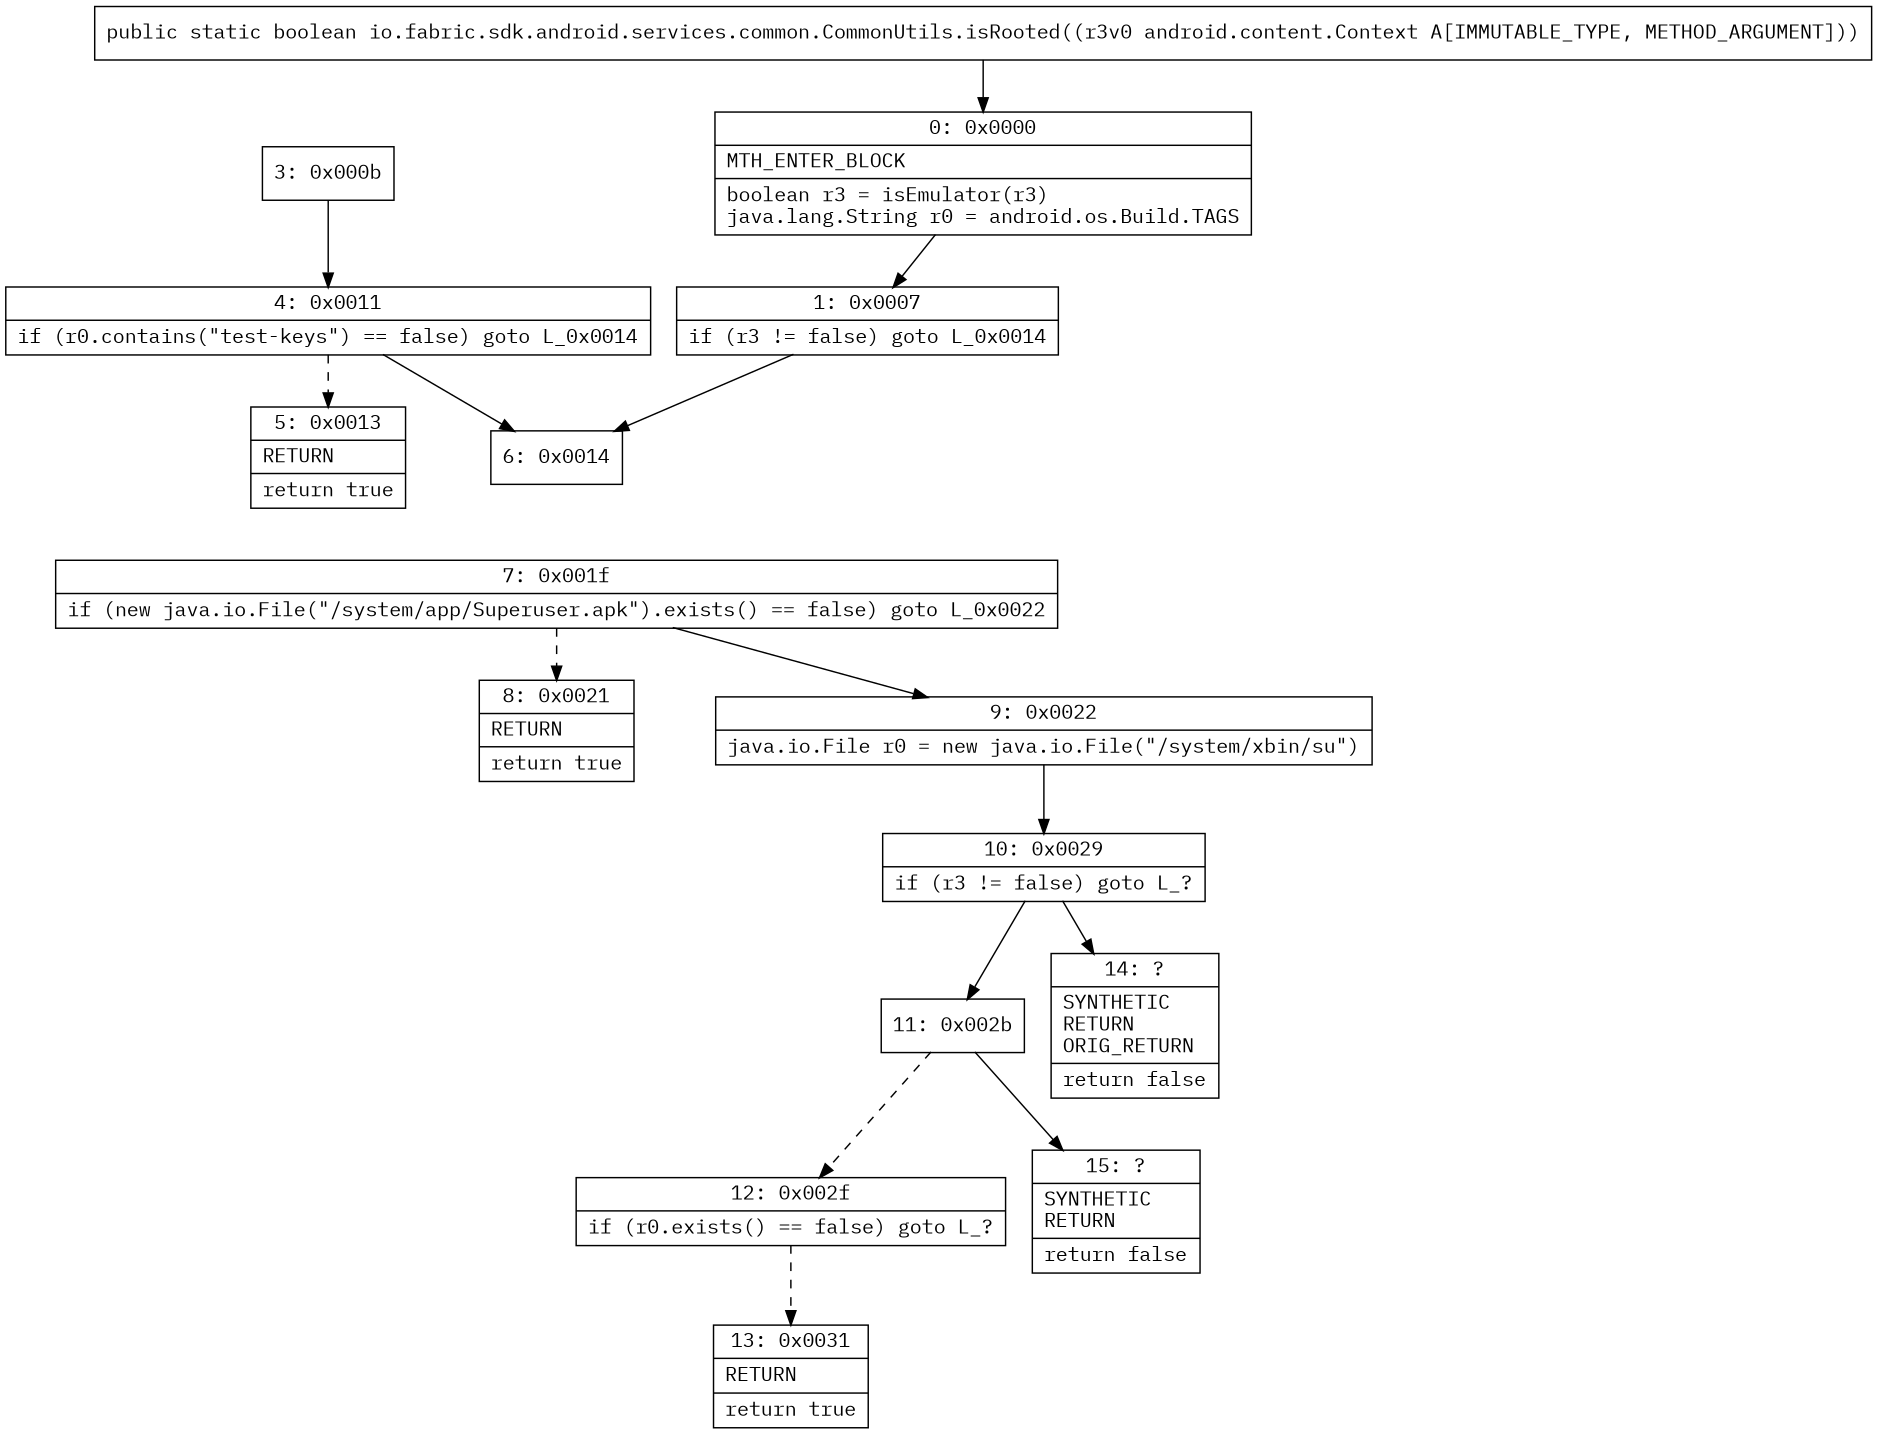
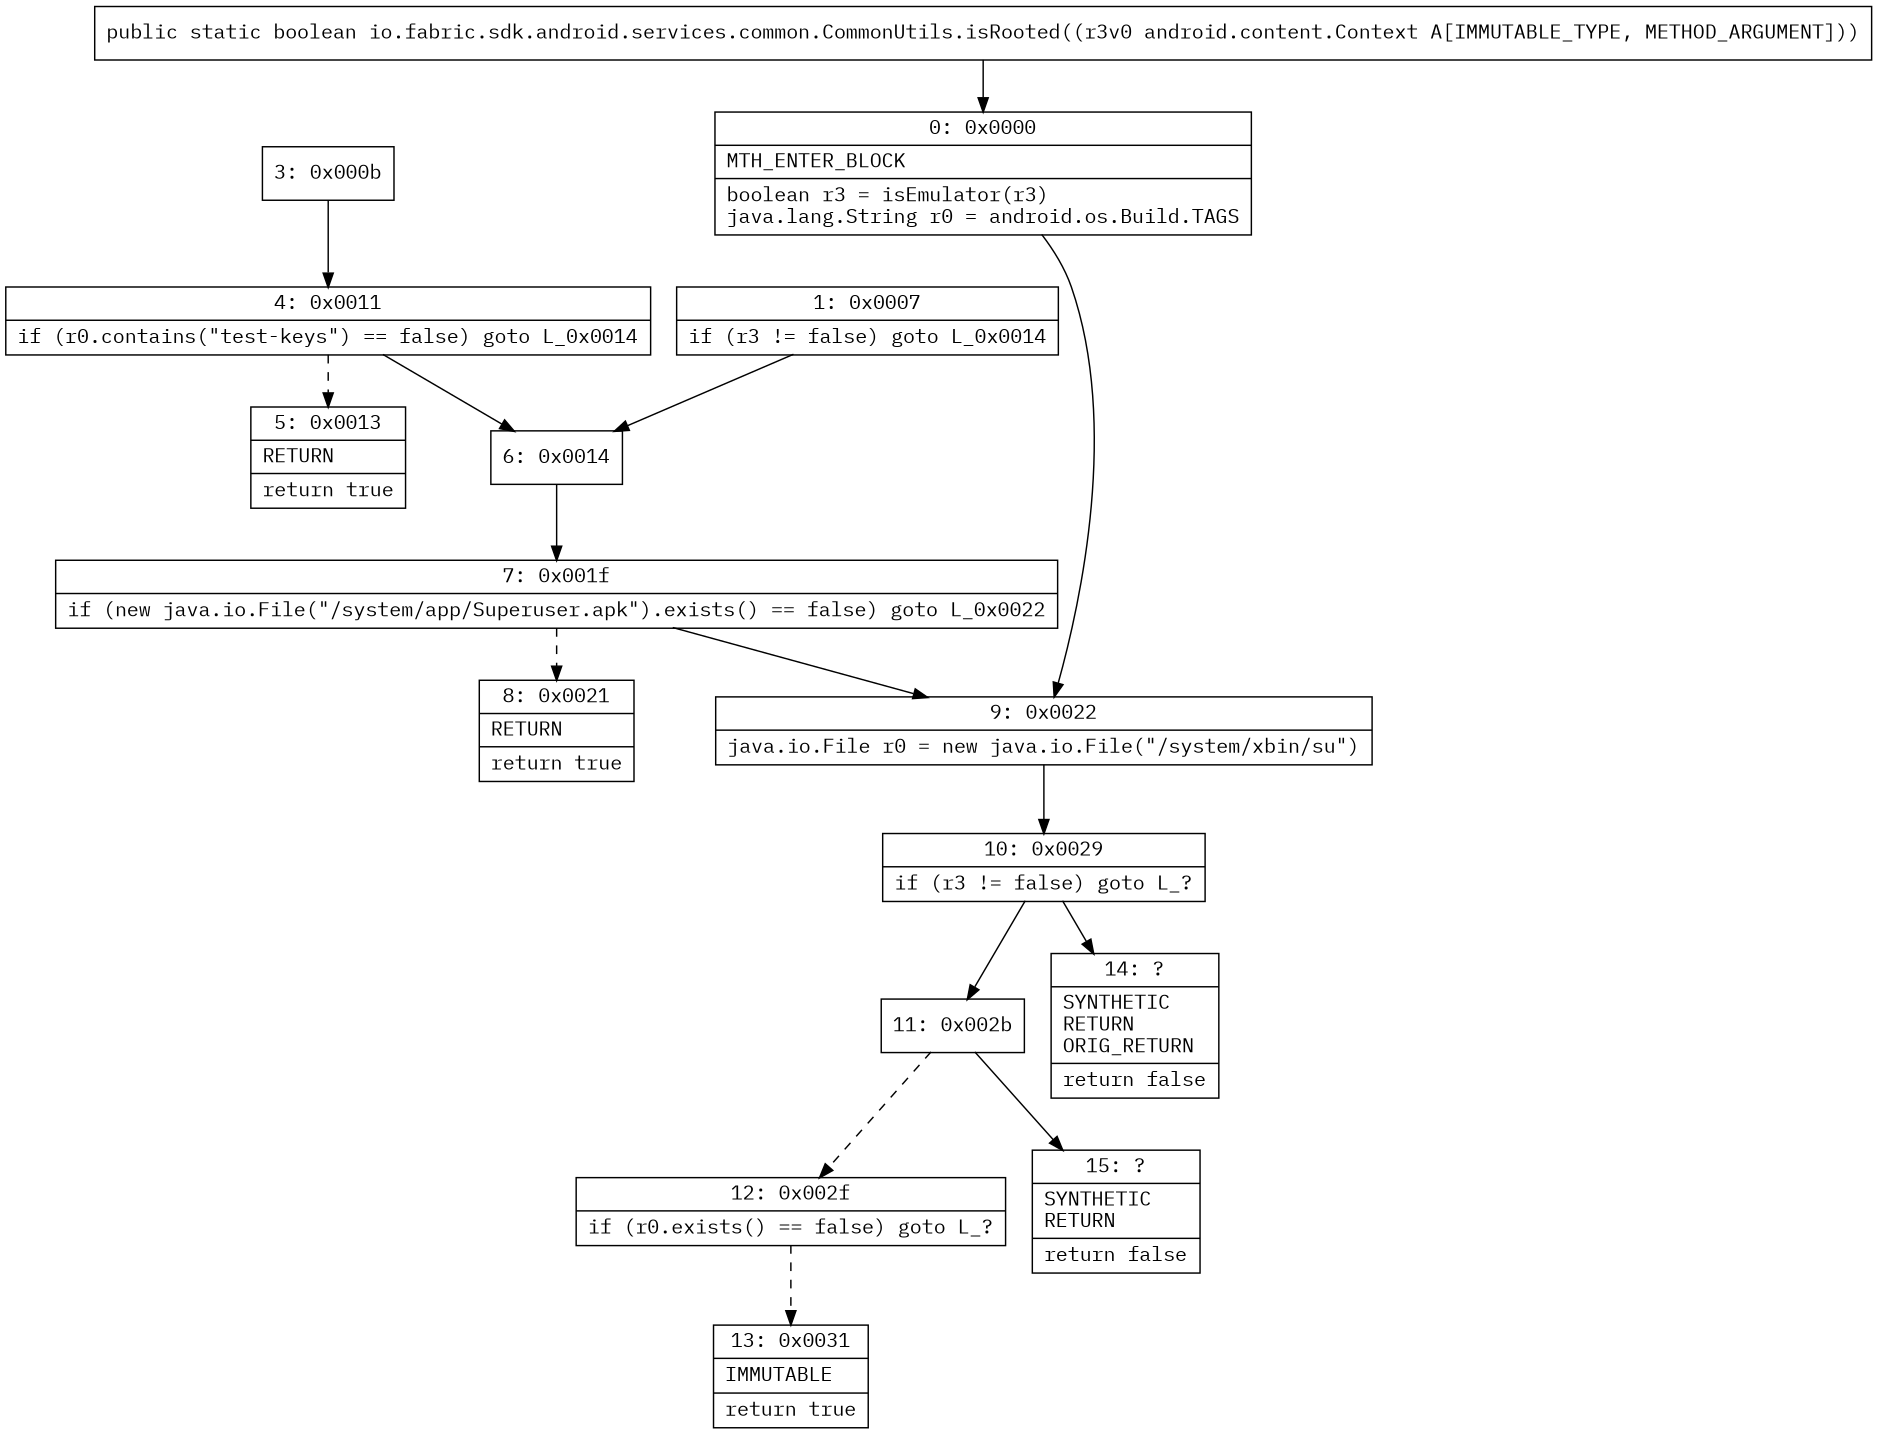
(919, 255) -> (1094, 455)
none -> (557, 515)
(761, 1375) -> (779, 1375)
